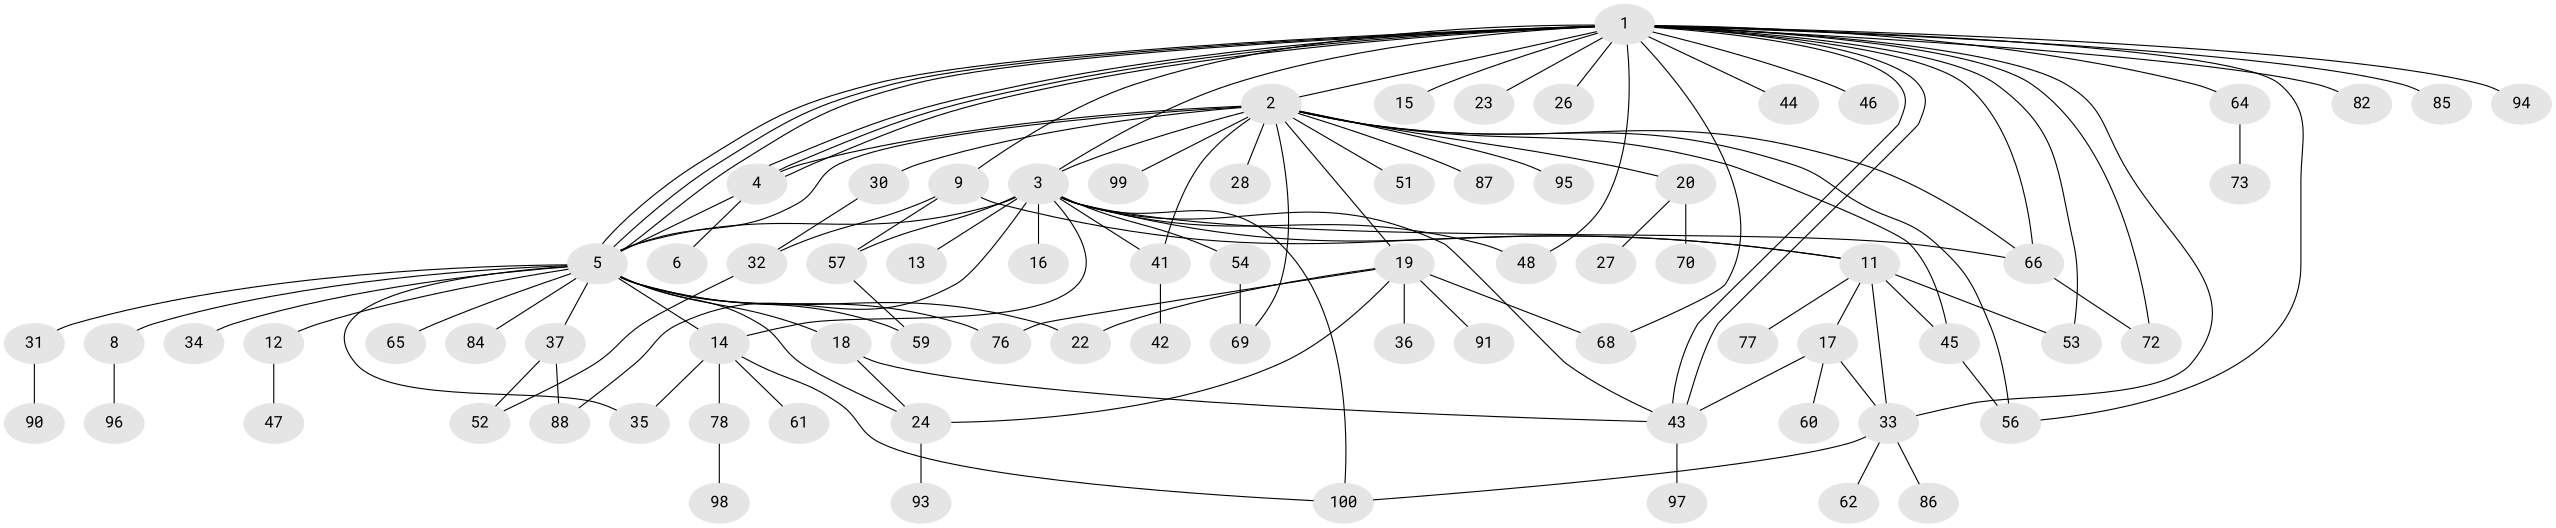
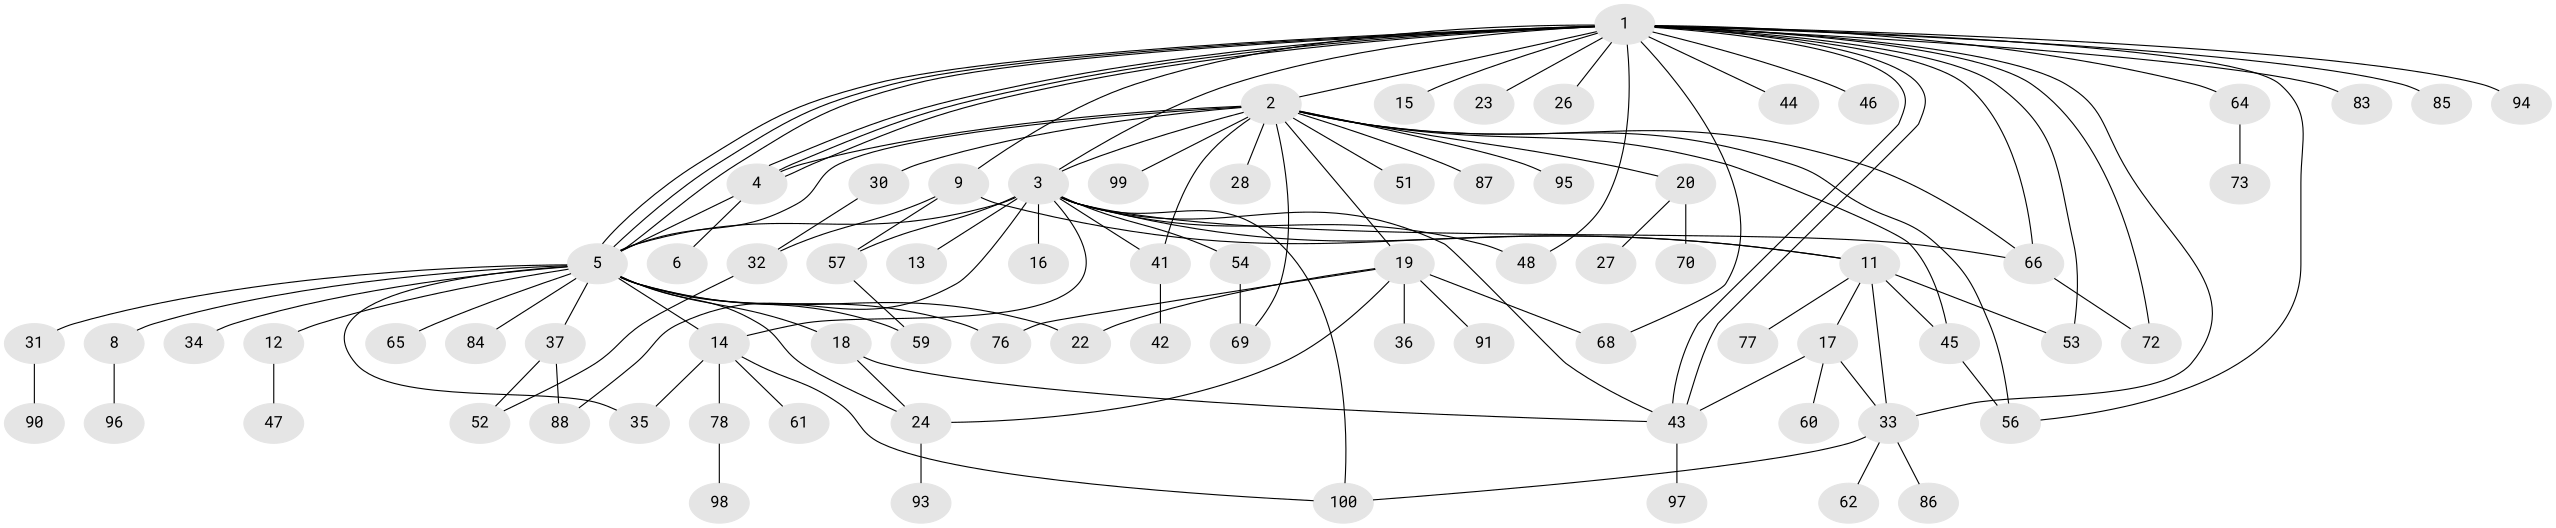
(2362, 104) -> (2362, 104)
